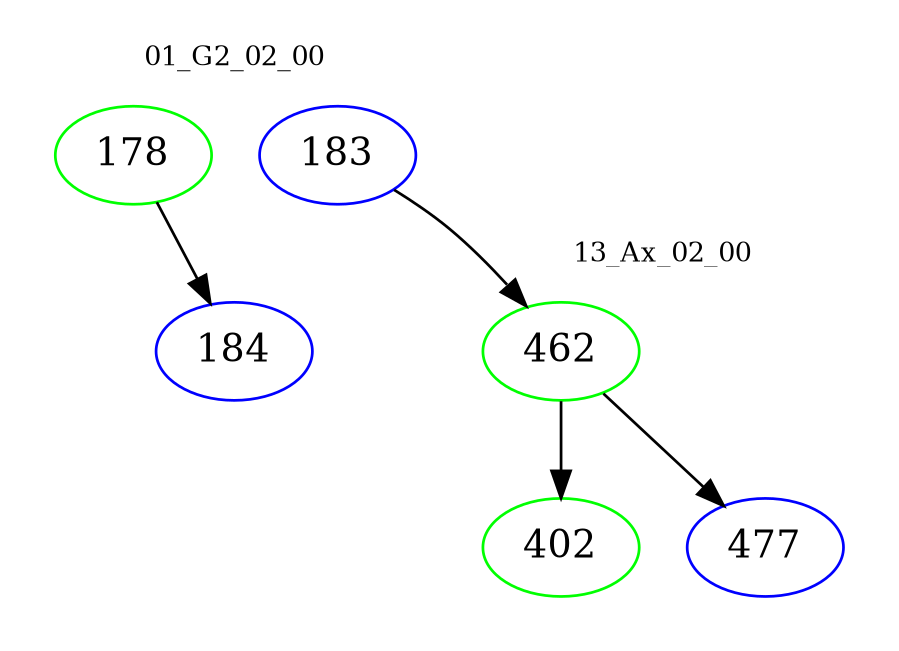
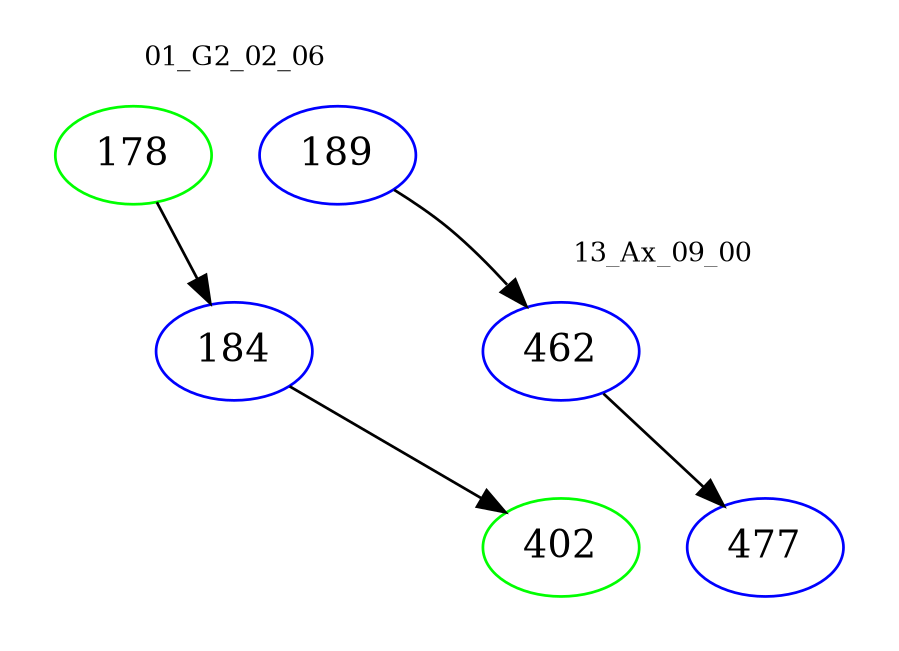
(236, 59) -> (236, 59)
(338, 155) -> (338, 155)
(663, 255) -> (663, 255)
(561, 351) -> (561, 351)
(561, 436) -> (385, 442)
